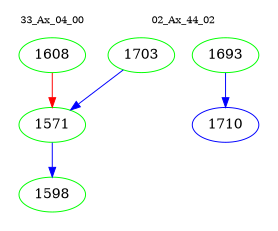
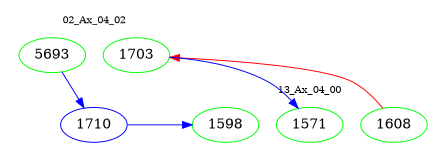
(52, 21) -> (310, 91)
(183, 21) -> (94, 21)
(226, 55) -> (52, 55)
(52, 85) -> (287, 67)
(52, 155) -> (155, 125)
